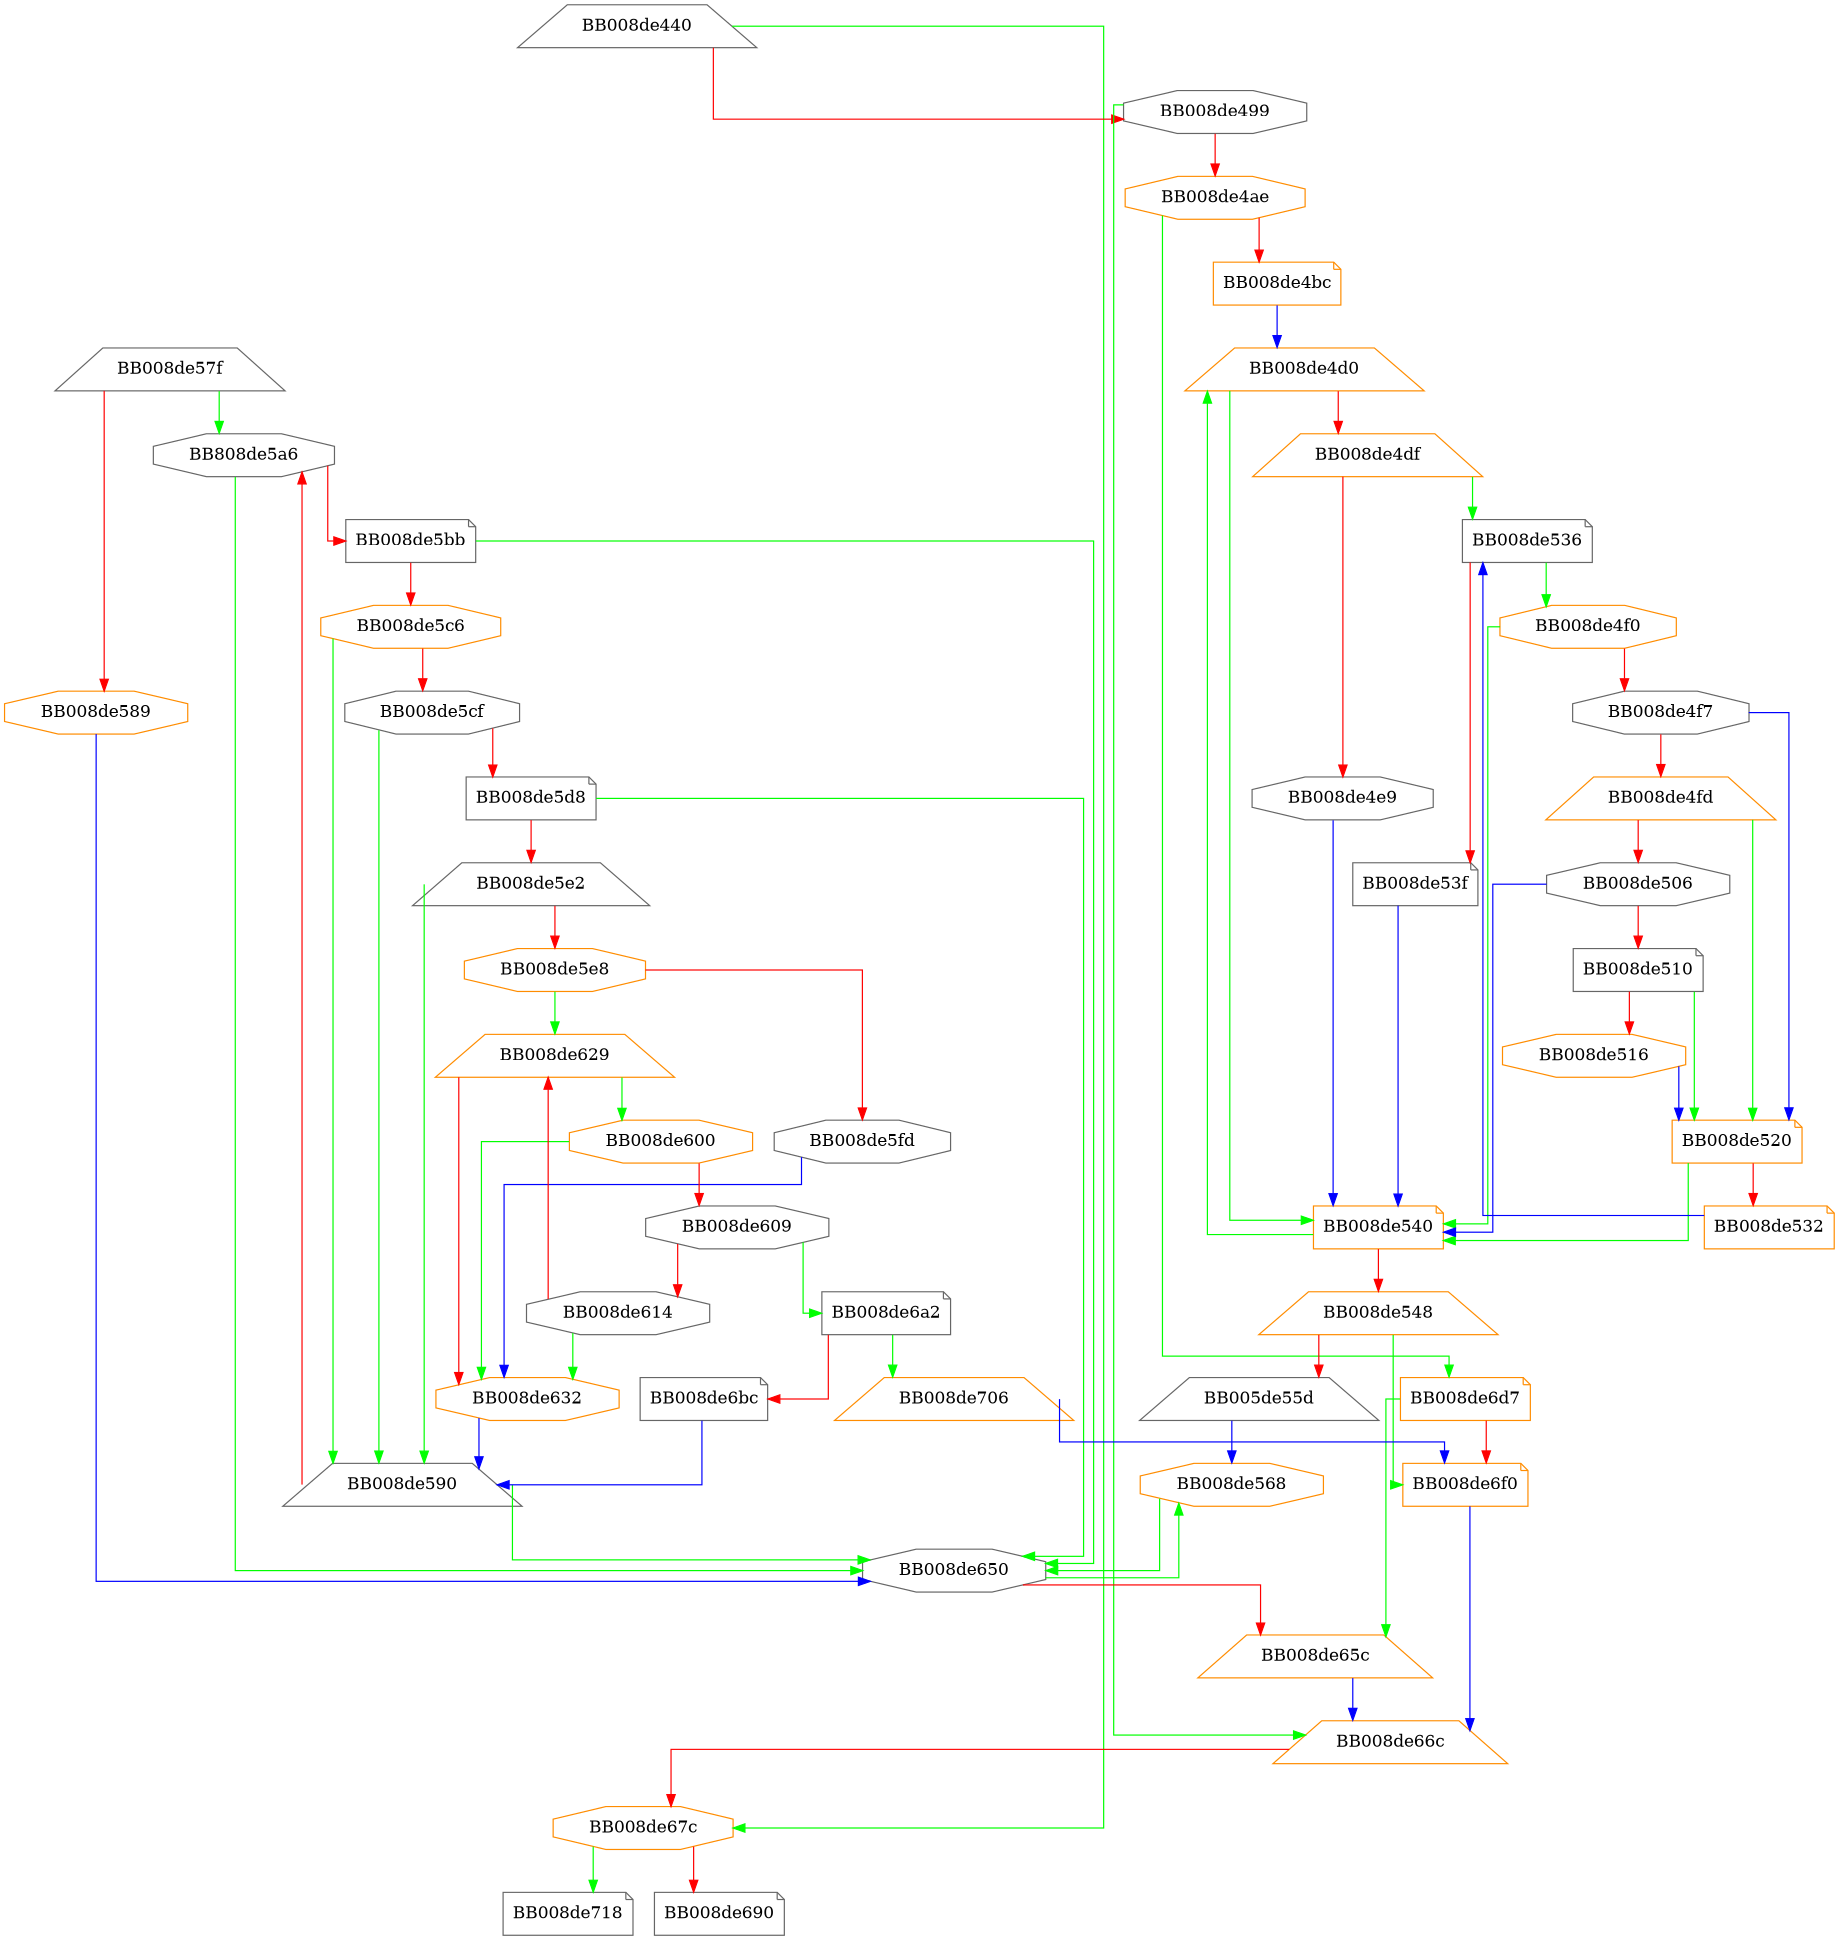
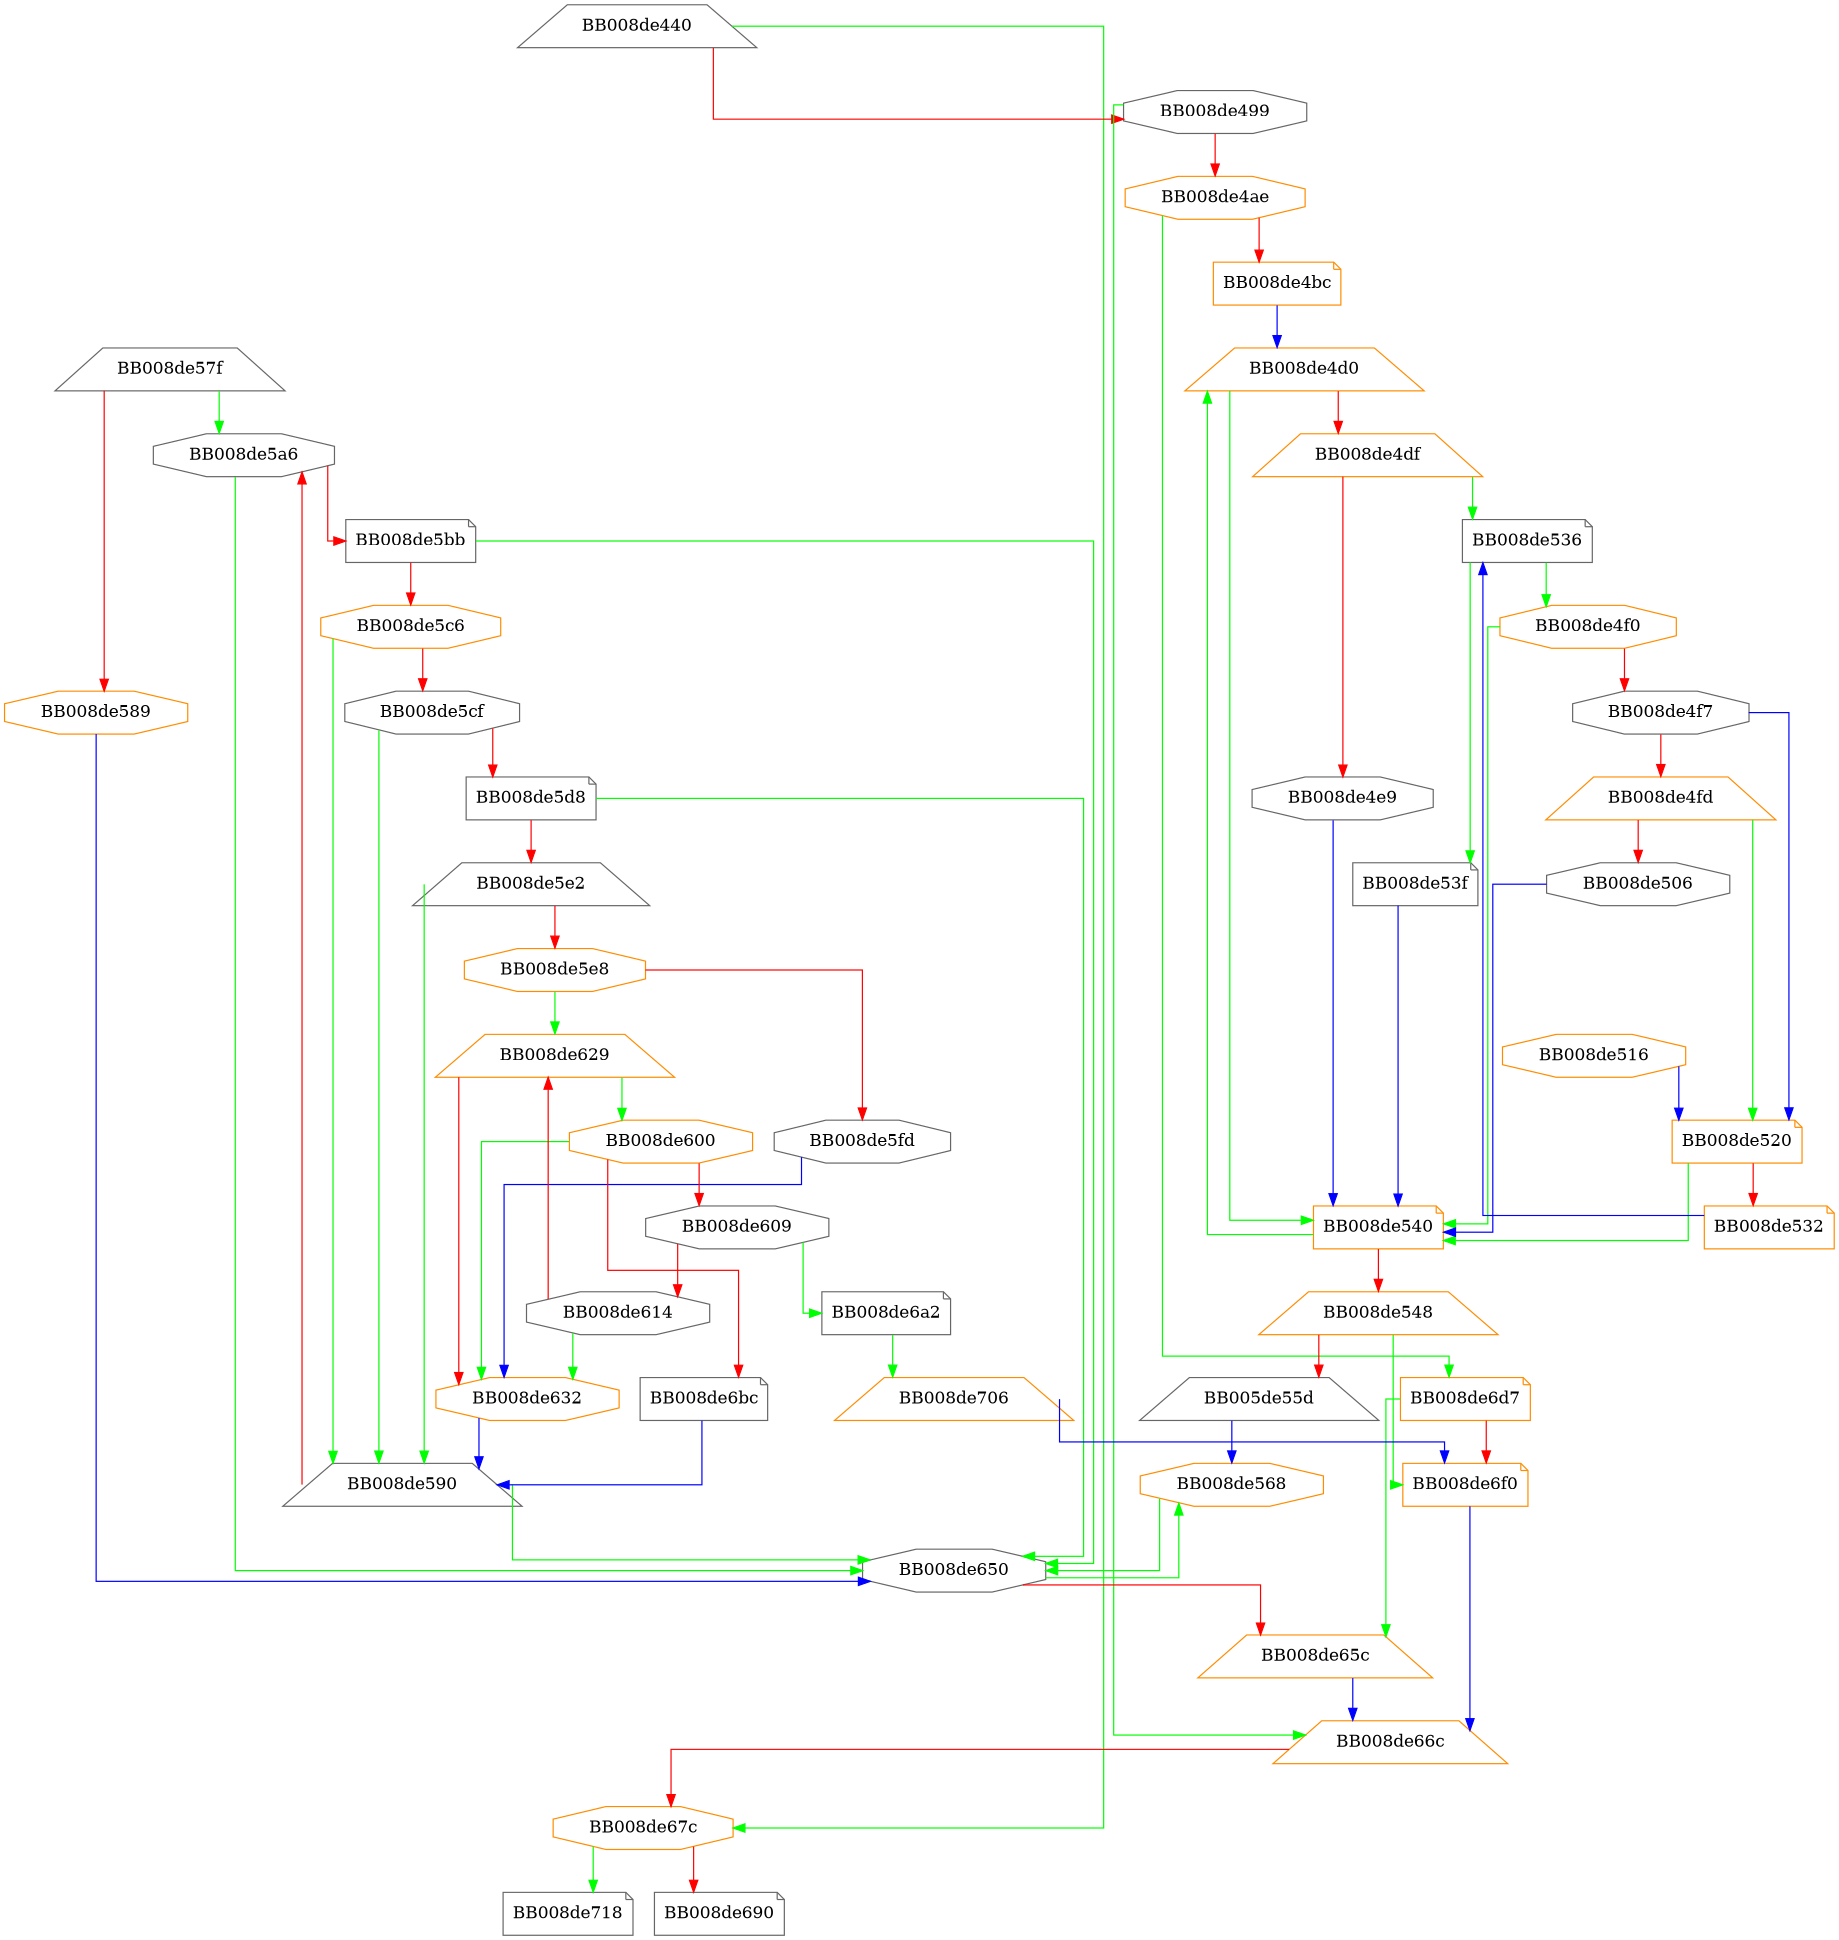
(244, 455) -> (244, 455)
(1470, 707) -> (1470, 707)
(1638, 970) -> none
(828, 1391) -> (665, 1270)
